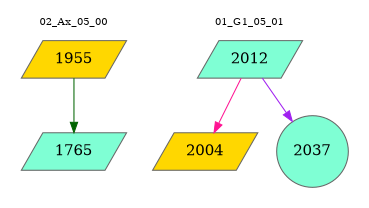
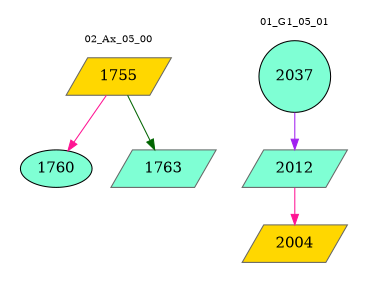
(74, 59) -> (119, 76)
(274, 95) -> (295, 126)
(74, 152) -> (164, 169)
(312, 152) -> (295, 76)
none -> (56, 169)
